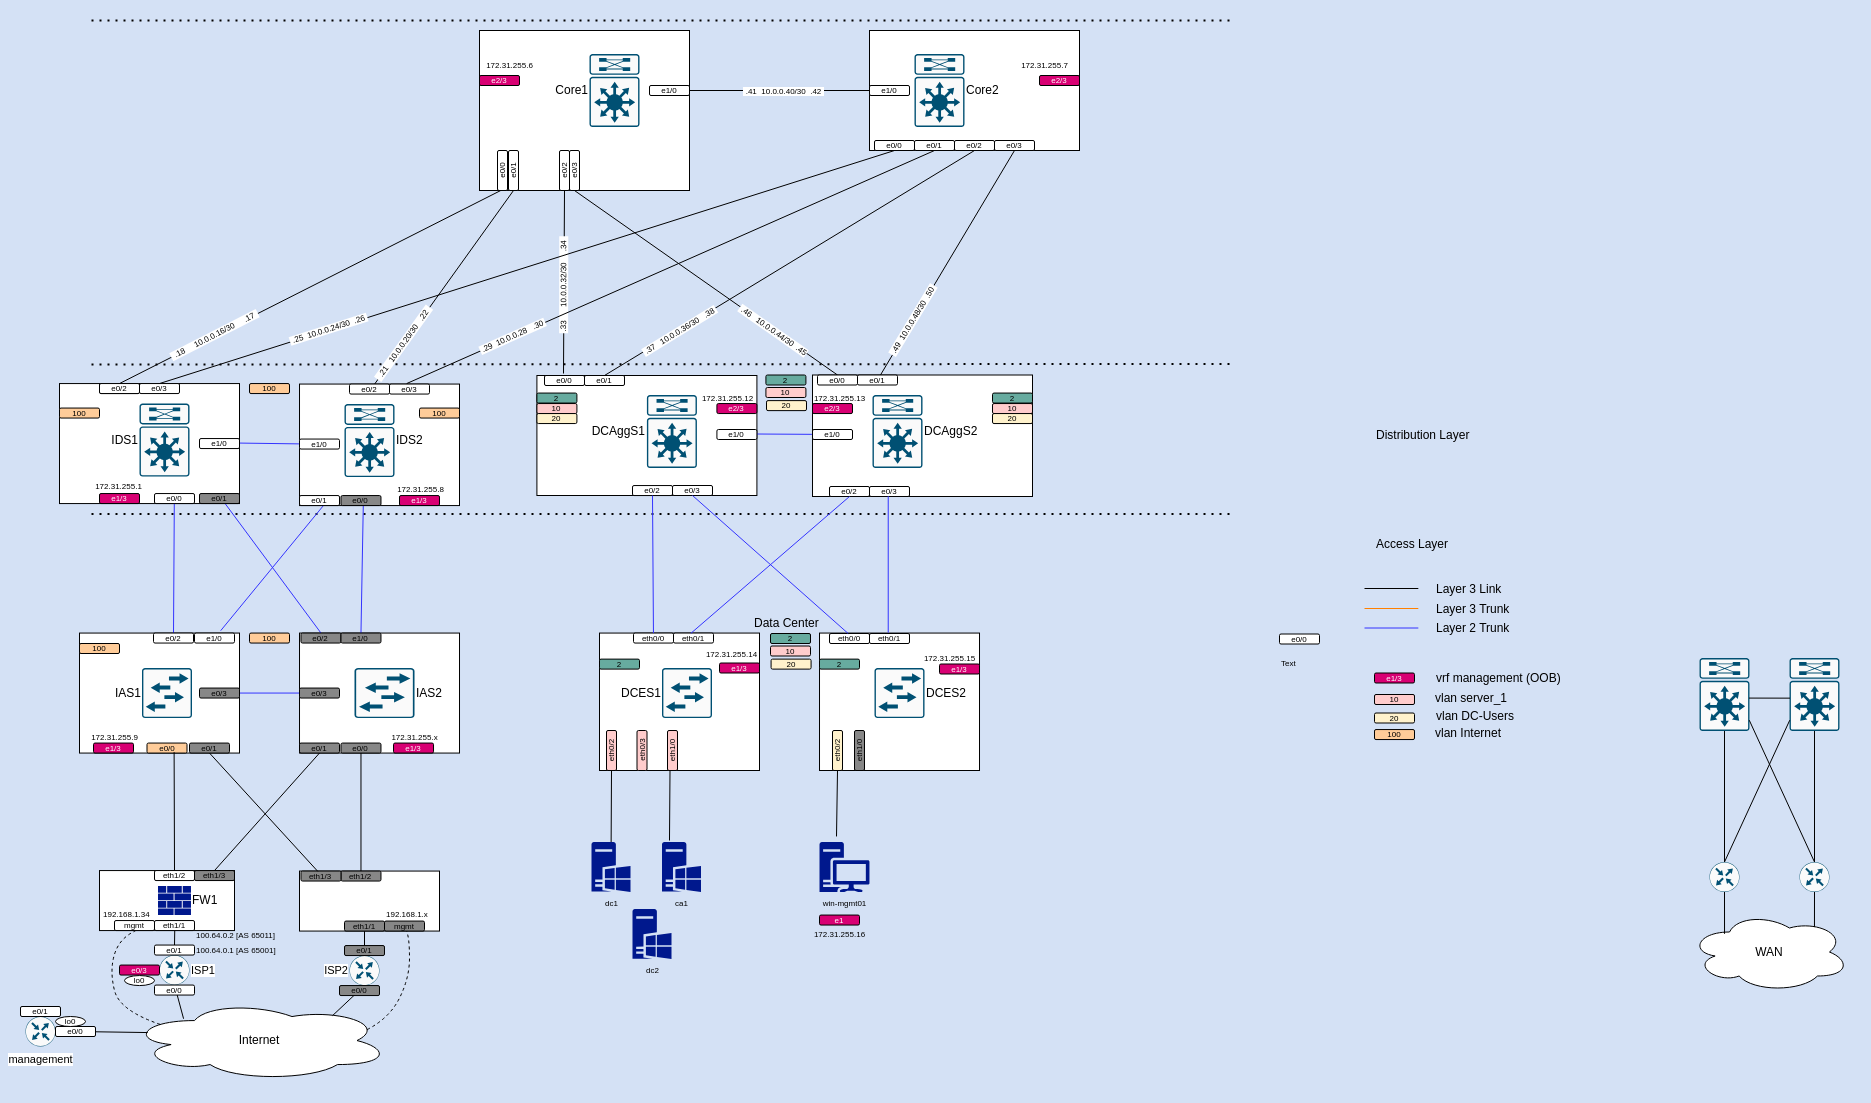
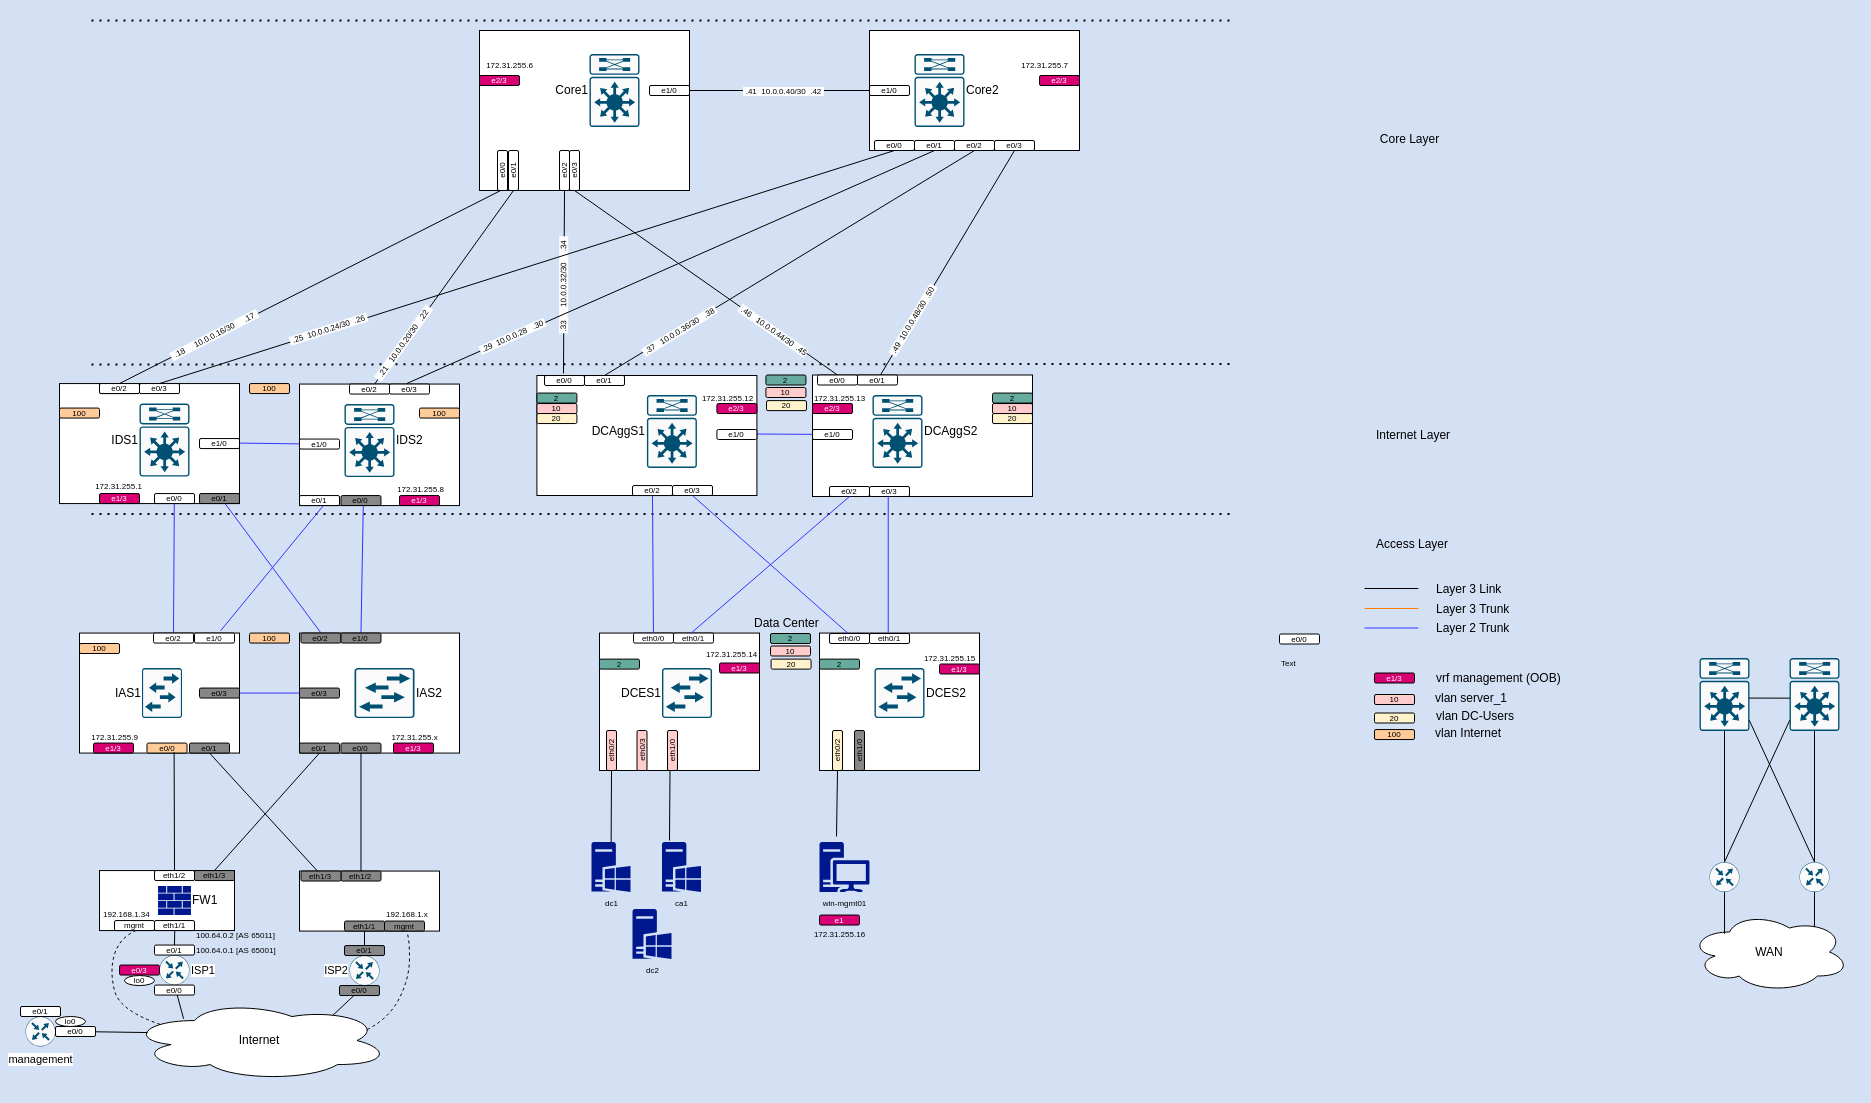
none -> (1410, 139)
(1431, 436) -> (1422, 436)
(167, 693) -> (162, 693)
